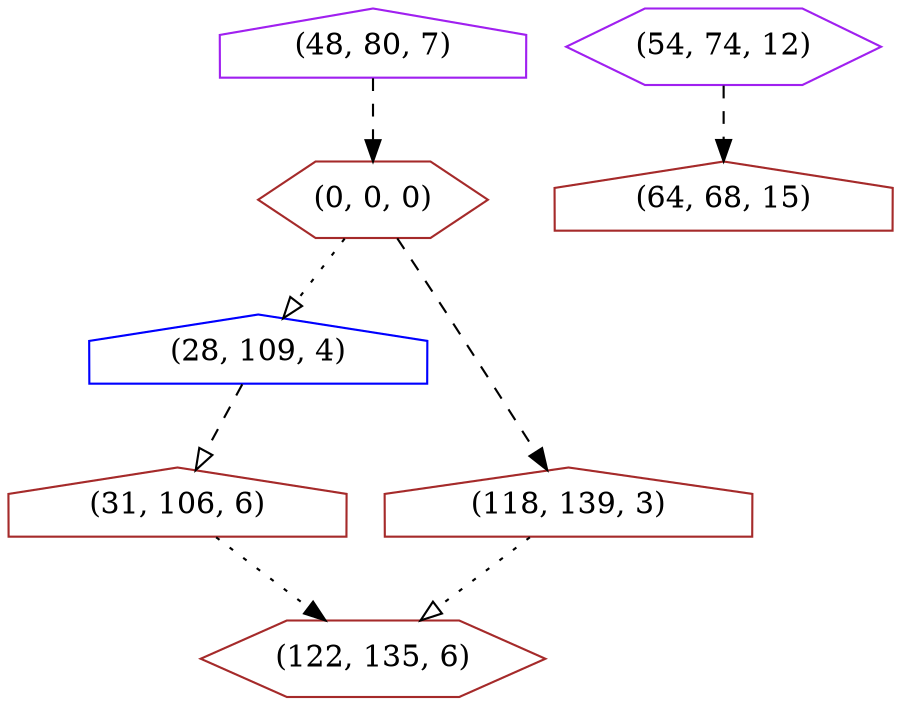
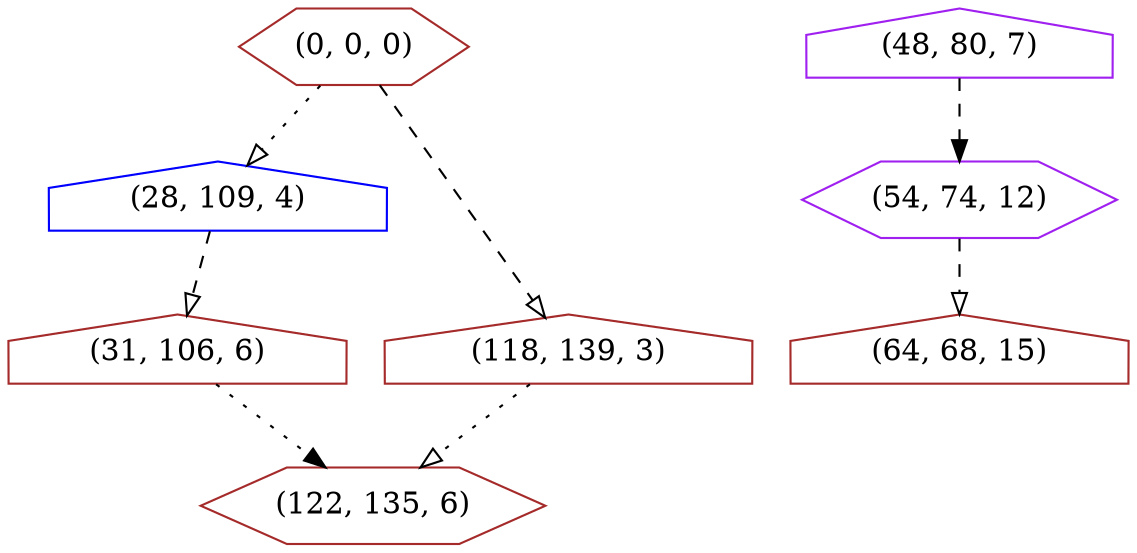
(373, 109) -> (960, 109)
(724, 113) -> (960, 266)
(467, 345) -> (456, 193)
